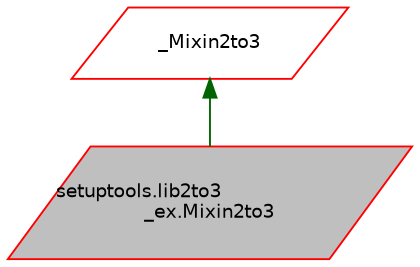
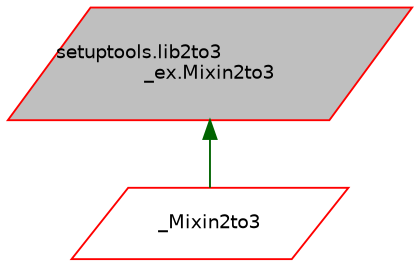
(210, 122) -> (210, 163)
